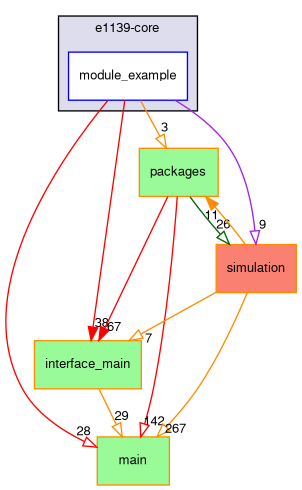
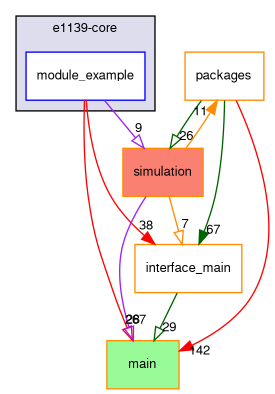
(151, 119) -> none
(179, 172) -> (224, 76)
(136, 262) -> (220, 167)
(167, 305) -> (268, 236)
(213, 364) -> (120, 260)
(88, 365) -> (188, 269)
(108, 407) -> (169, 311)
